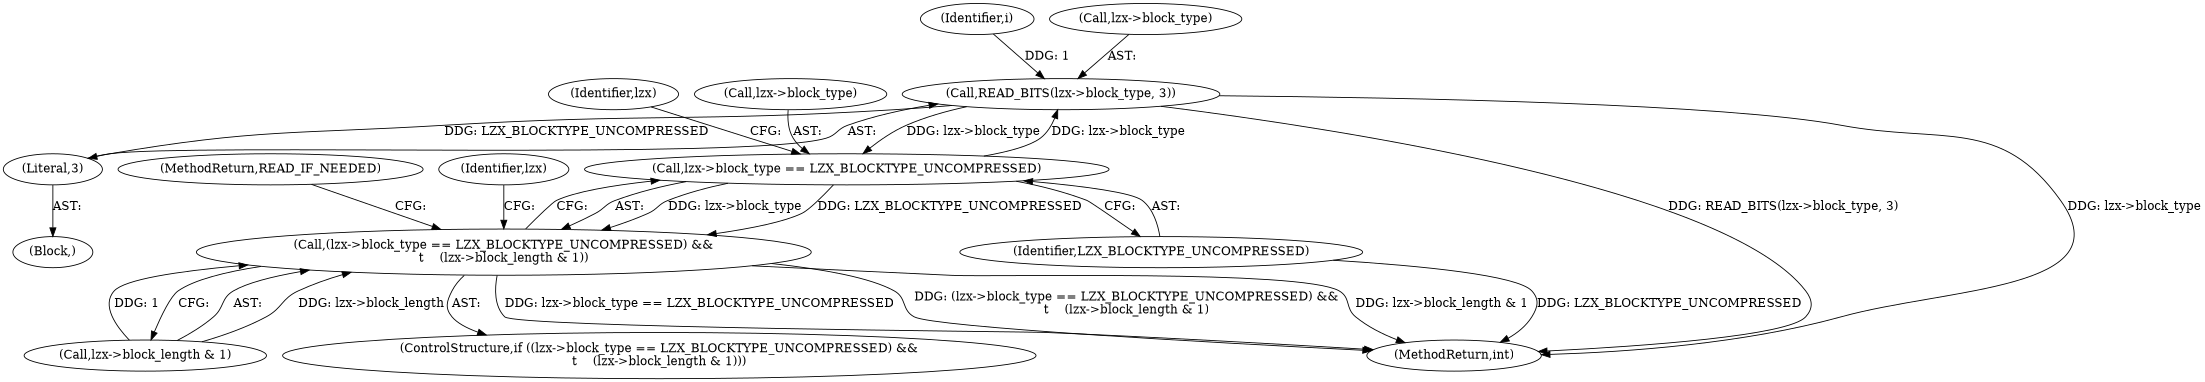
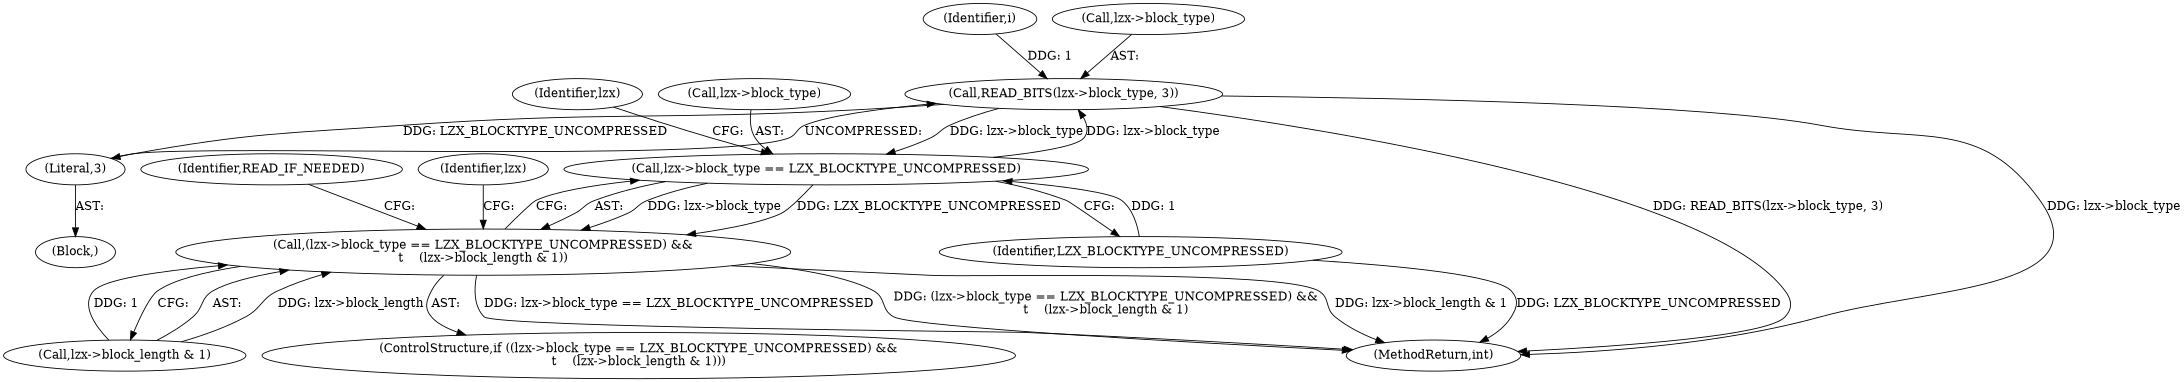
(864, 132) -> (866, 132)
(271, 169) -> (272, 169)
(1168, 207) -> (1154, 207)
